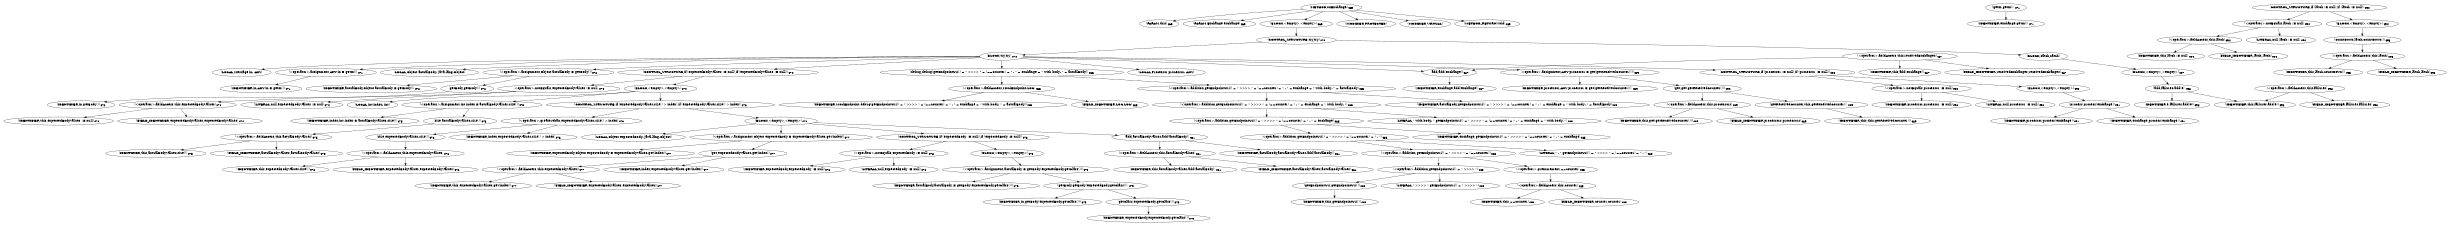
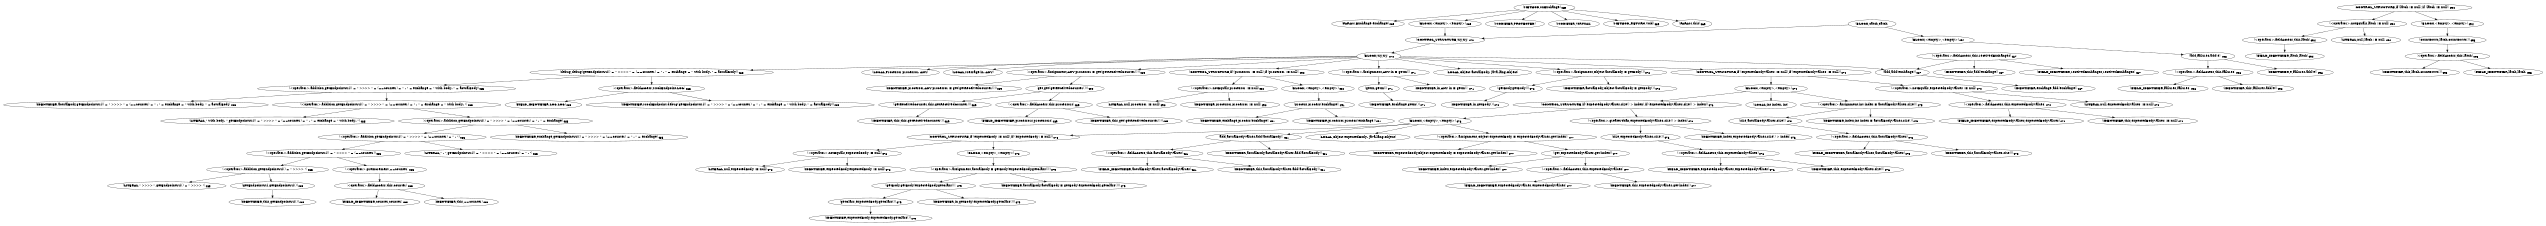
(1677, 45) -> (1666, 32)
(2166, 56) -> none
none -> (1379, 79)
(2211, 96) -> (2208, 63)
